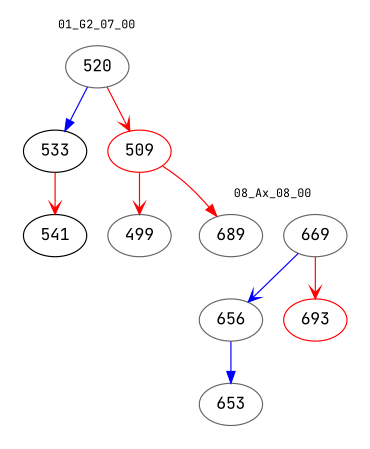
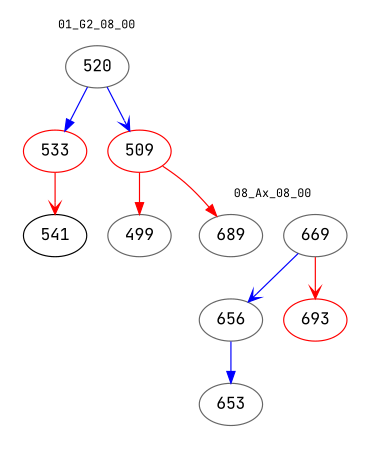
(97, 25) -> (97, 25)
(116, 104) -> (116, 104)
(55, 151) -> (55, 151)
(139, 188) -> (139, 188)
